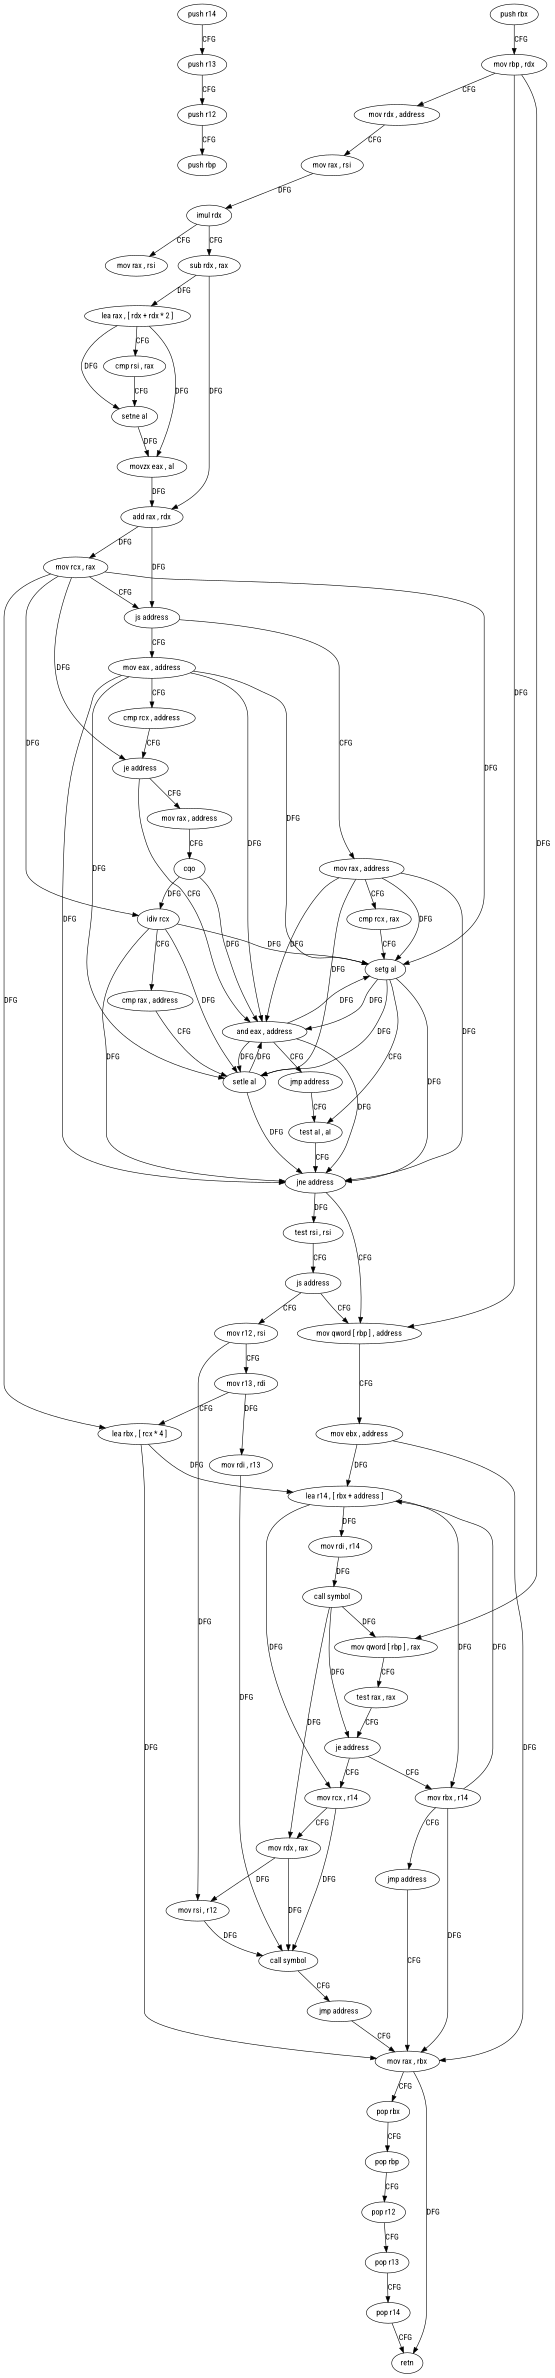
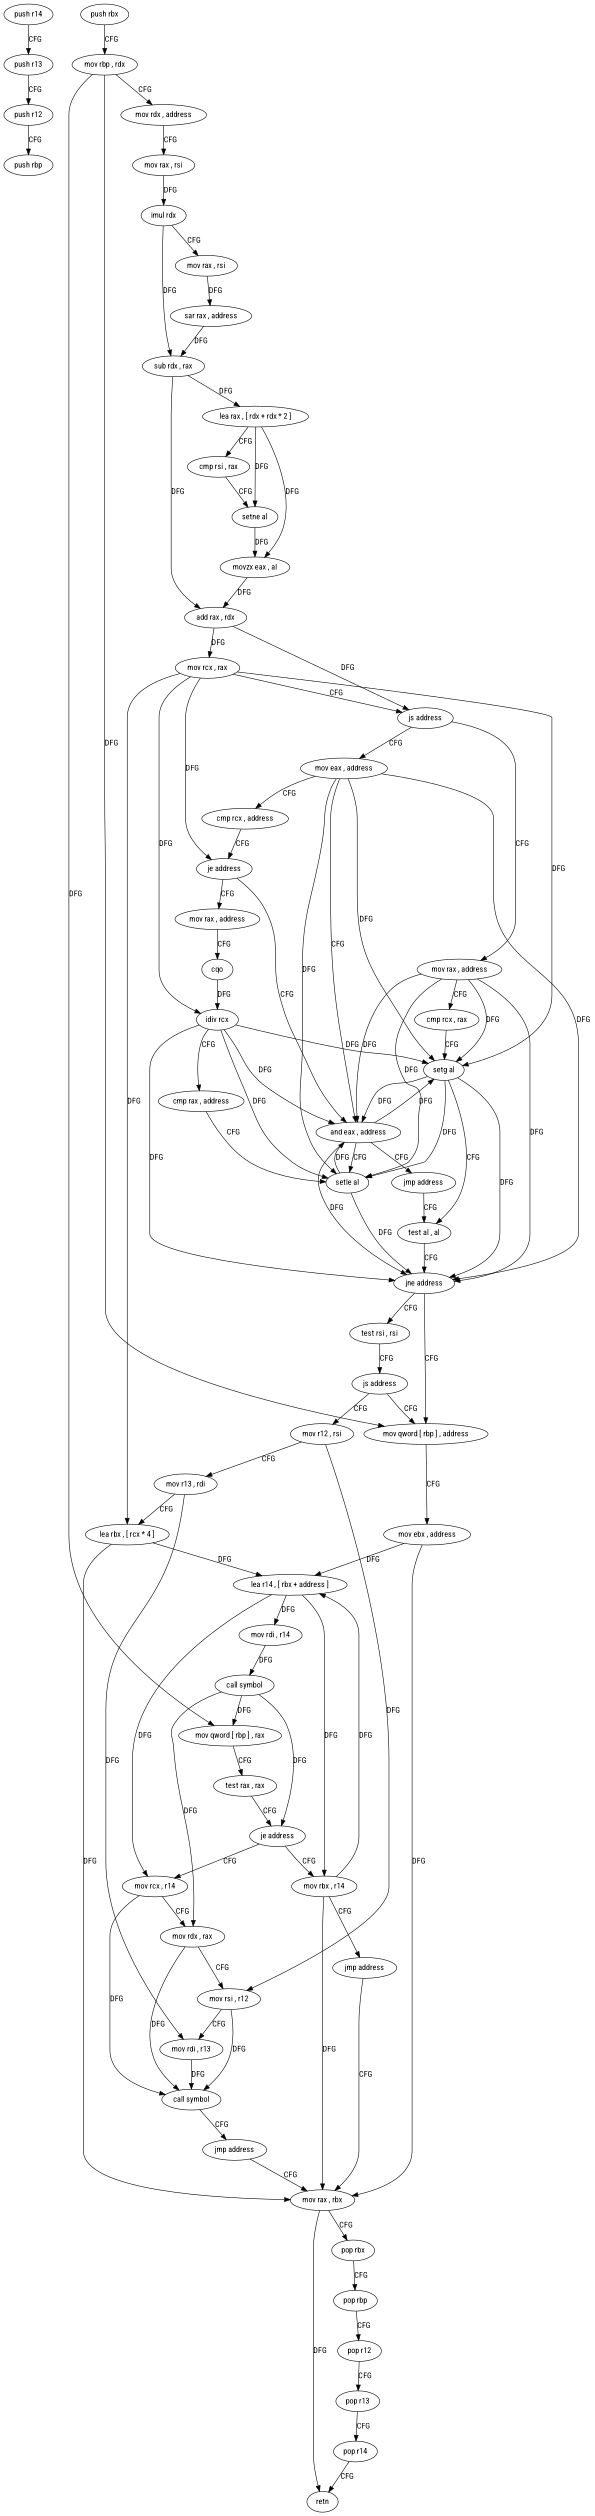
(216, 241) -> (170, 291)
none -> (211, 316)
(255, 844) -> (338, 944)
(225, 947) -> (267, 1087)
(247, 1057) -> (360, 1158)
(321, 1208) -> (411, 1308)
(263, 1880) -> (223, 1968)
none -> (212, 2022)
